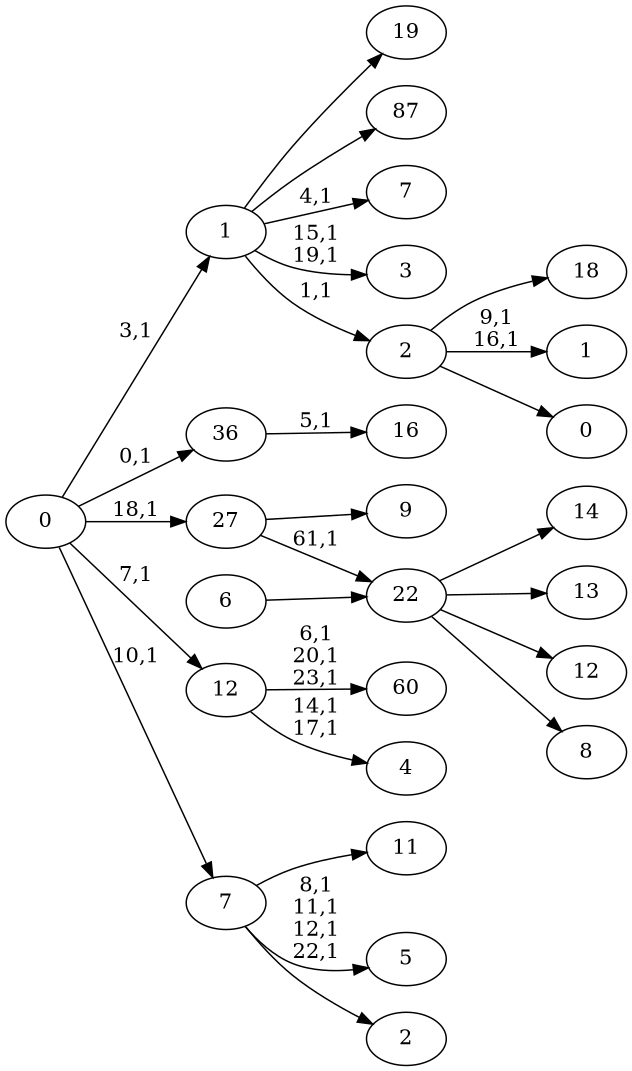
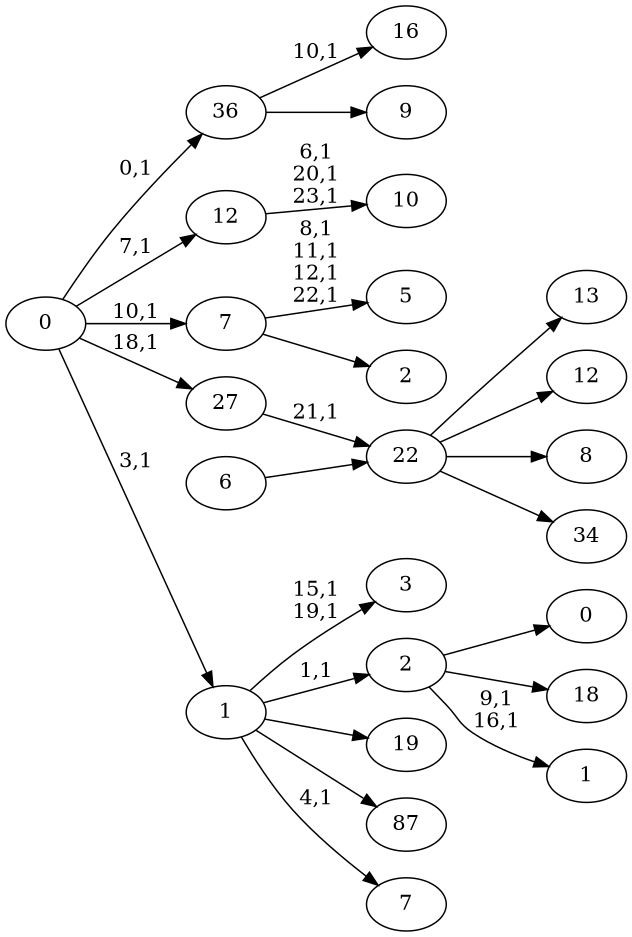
(316, 422) -> (316, 52)
(587, 513) -> (587, 536)
(309, 517) -> (308, 112)
(316, 540) -> (316, 413)
(406, 689) -> (406, 201)
(406, 768) -> none
(406, 848) -> none
